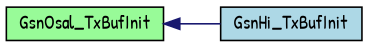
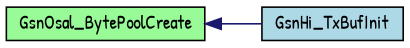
(85, 24) -> (106, 24)
